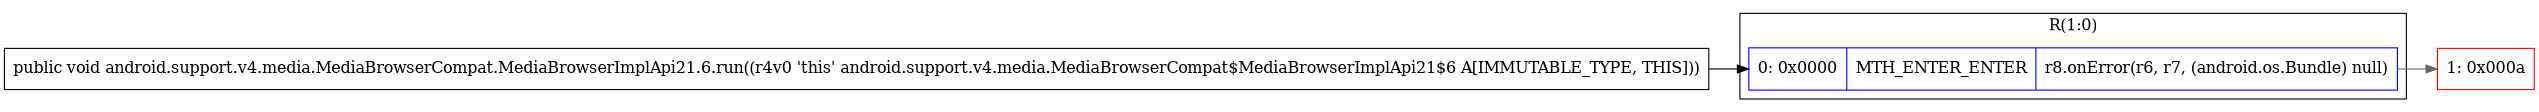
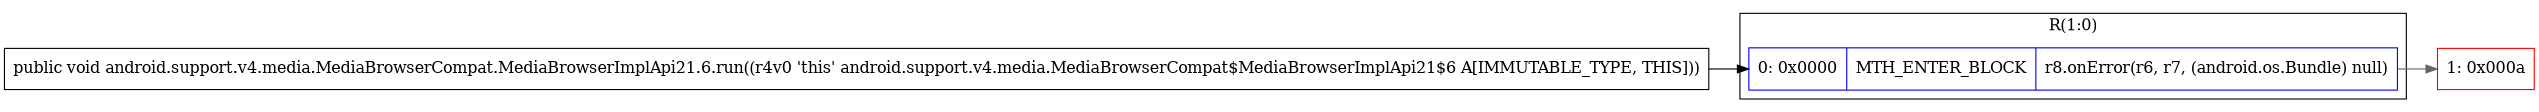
(1941, 68) -> (1941, 68)
